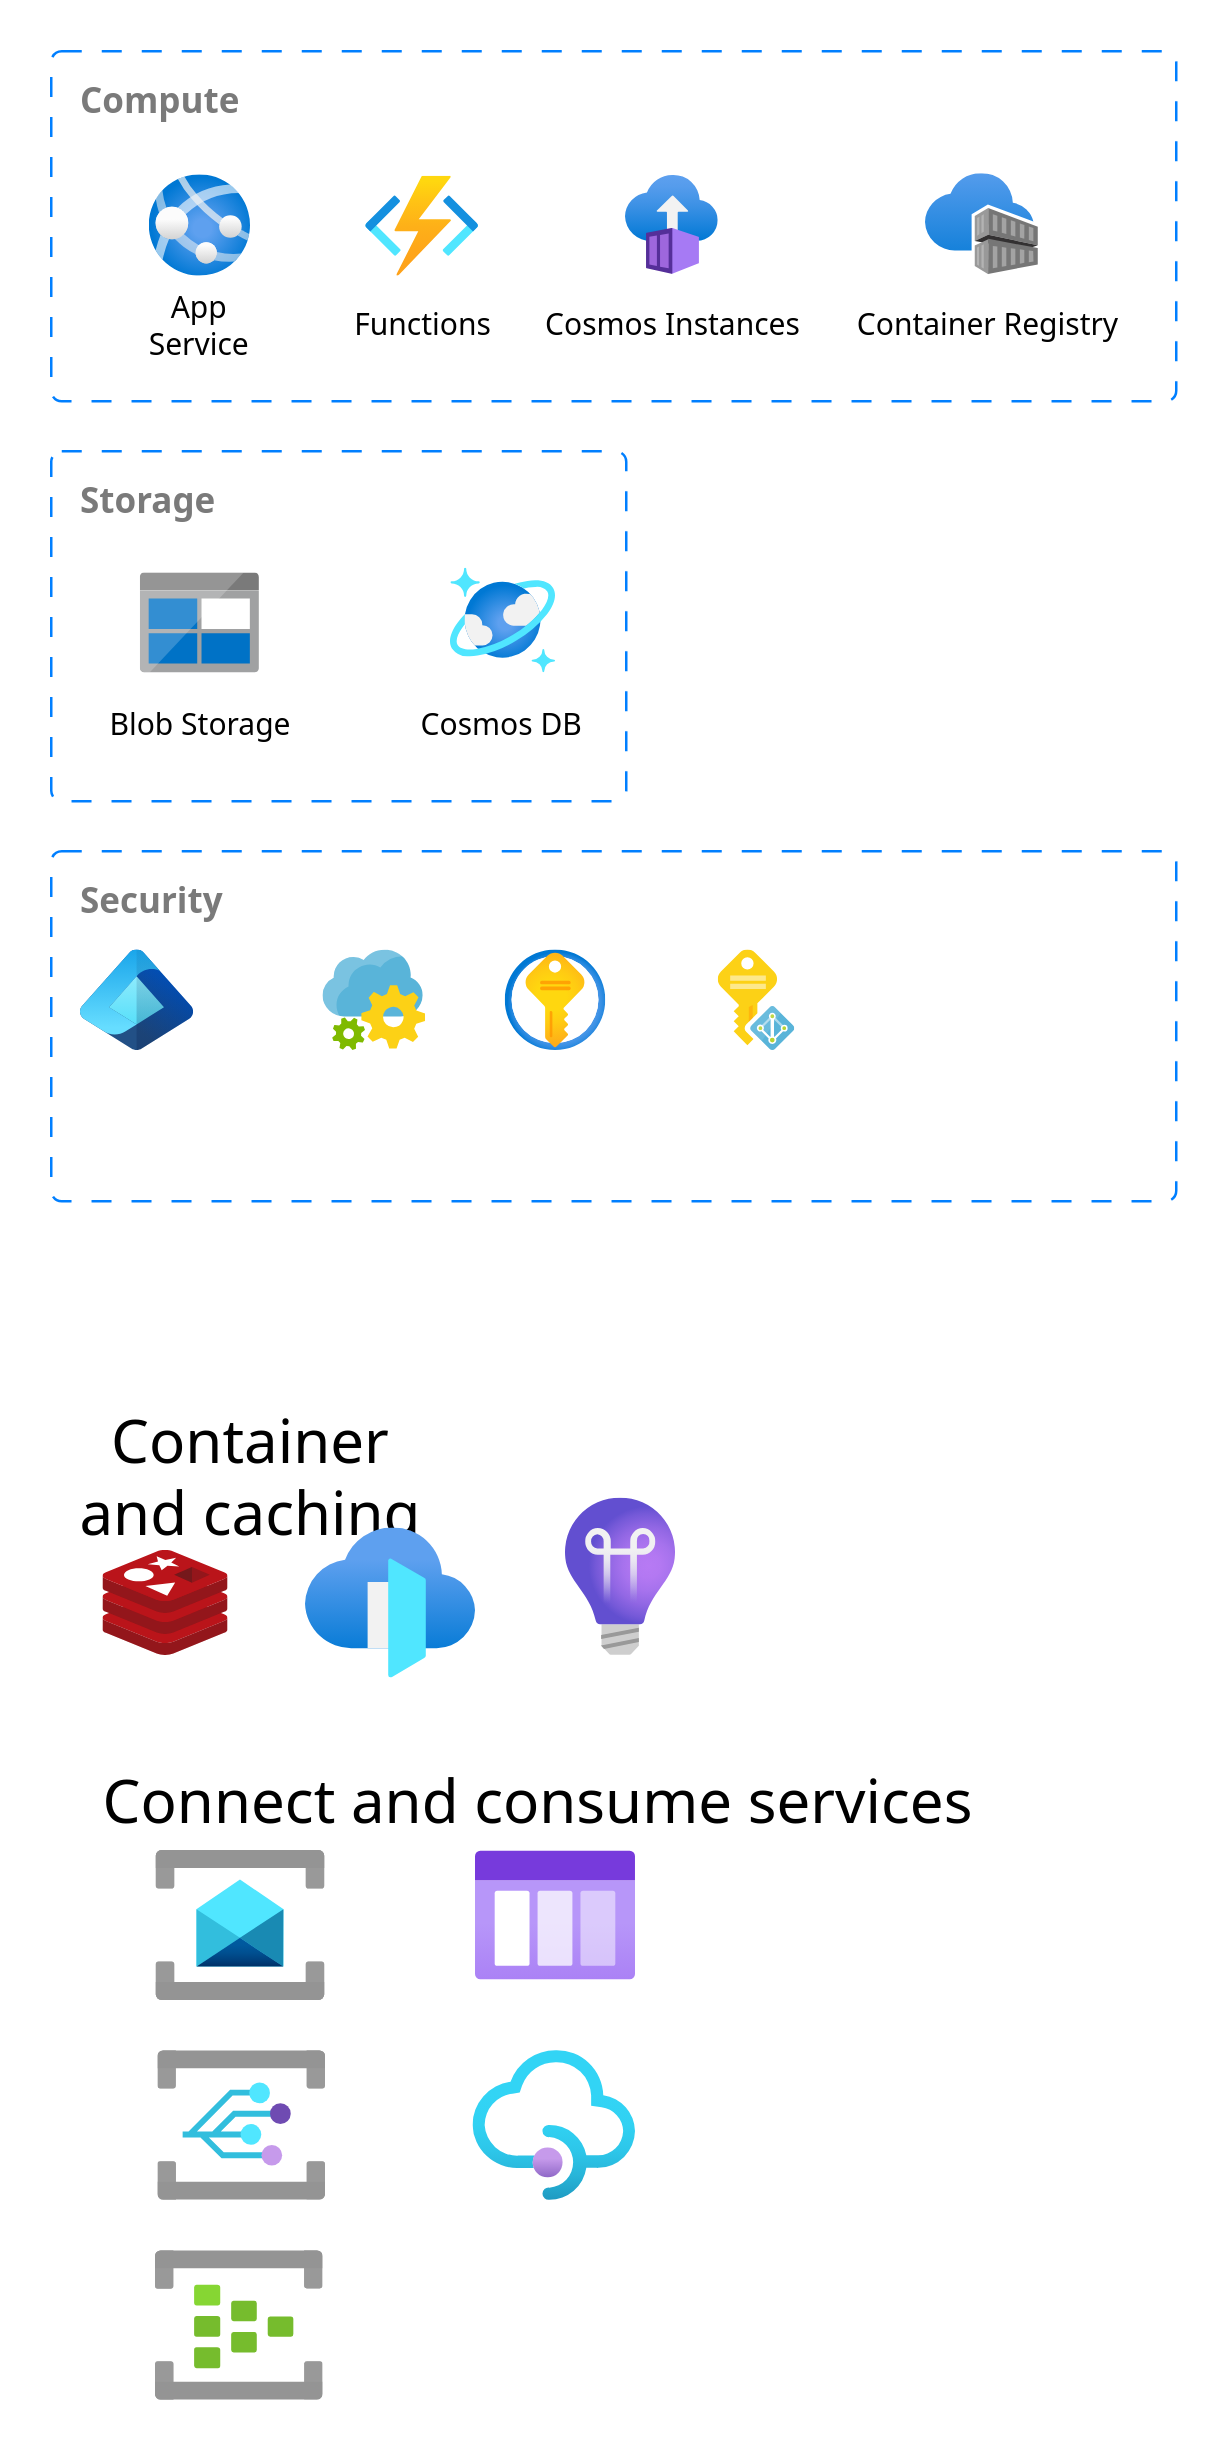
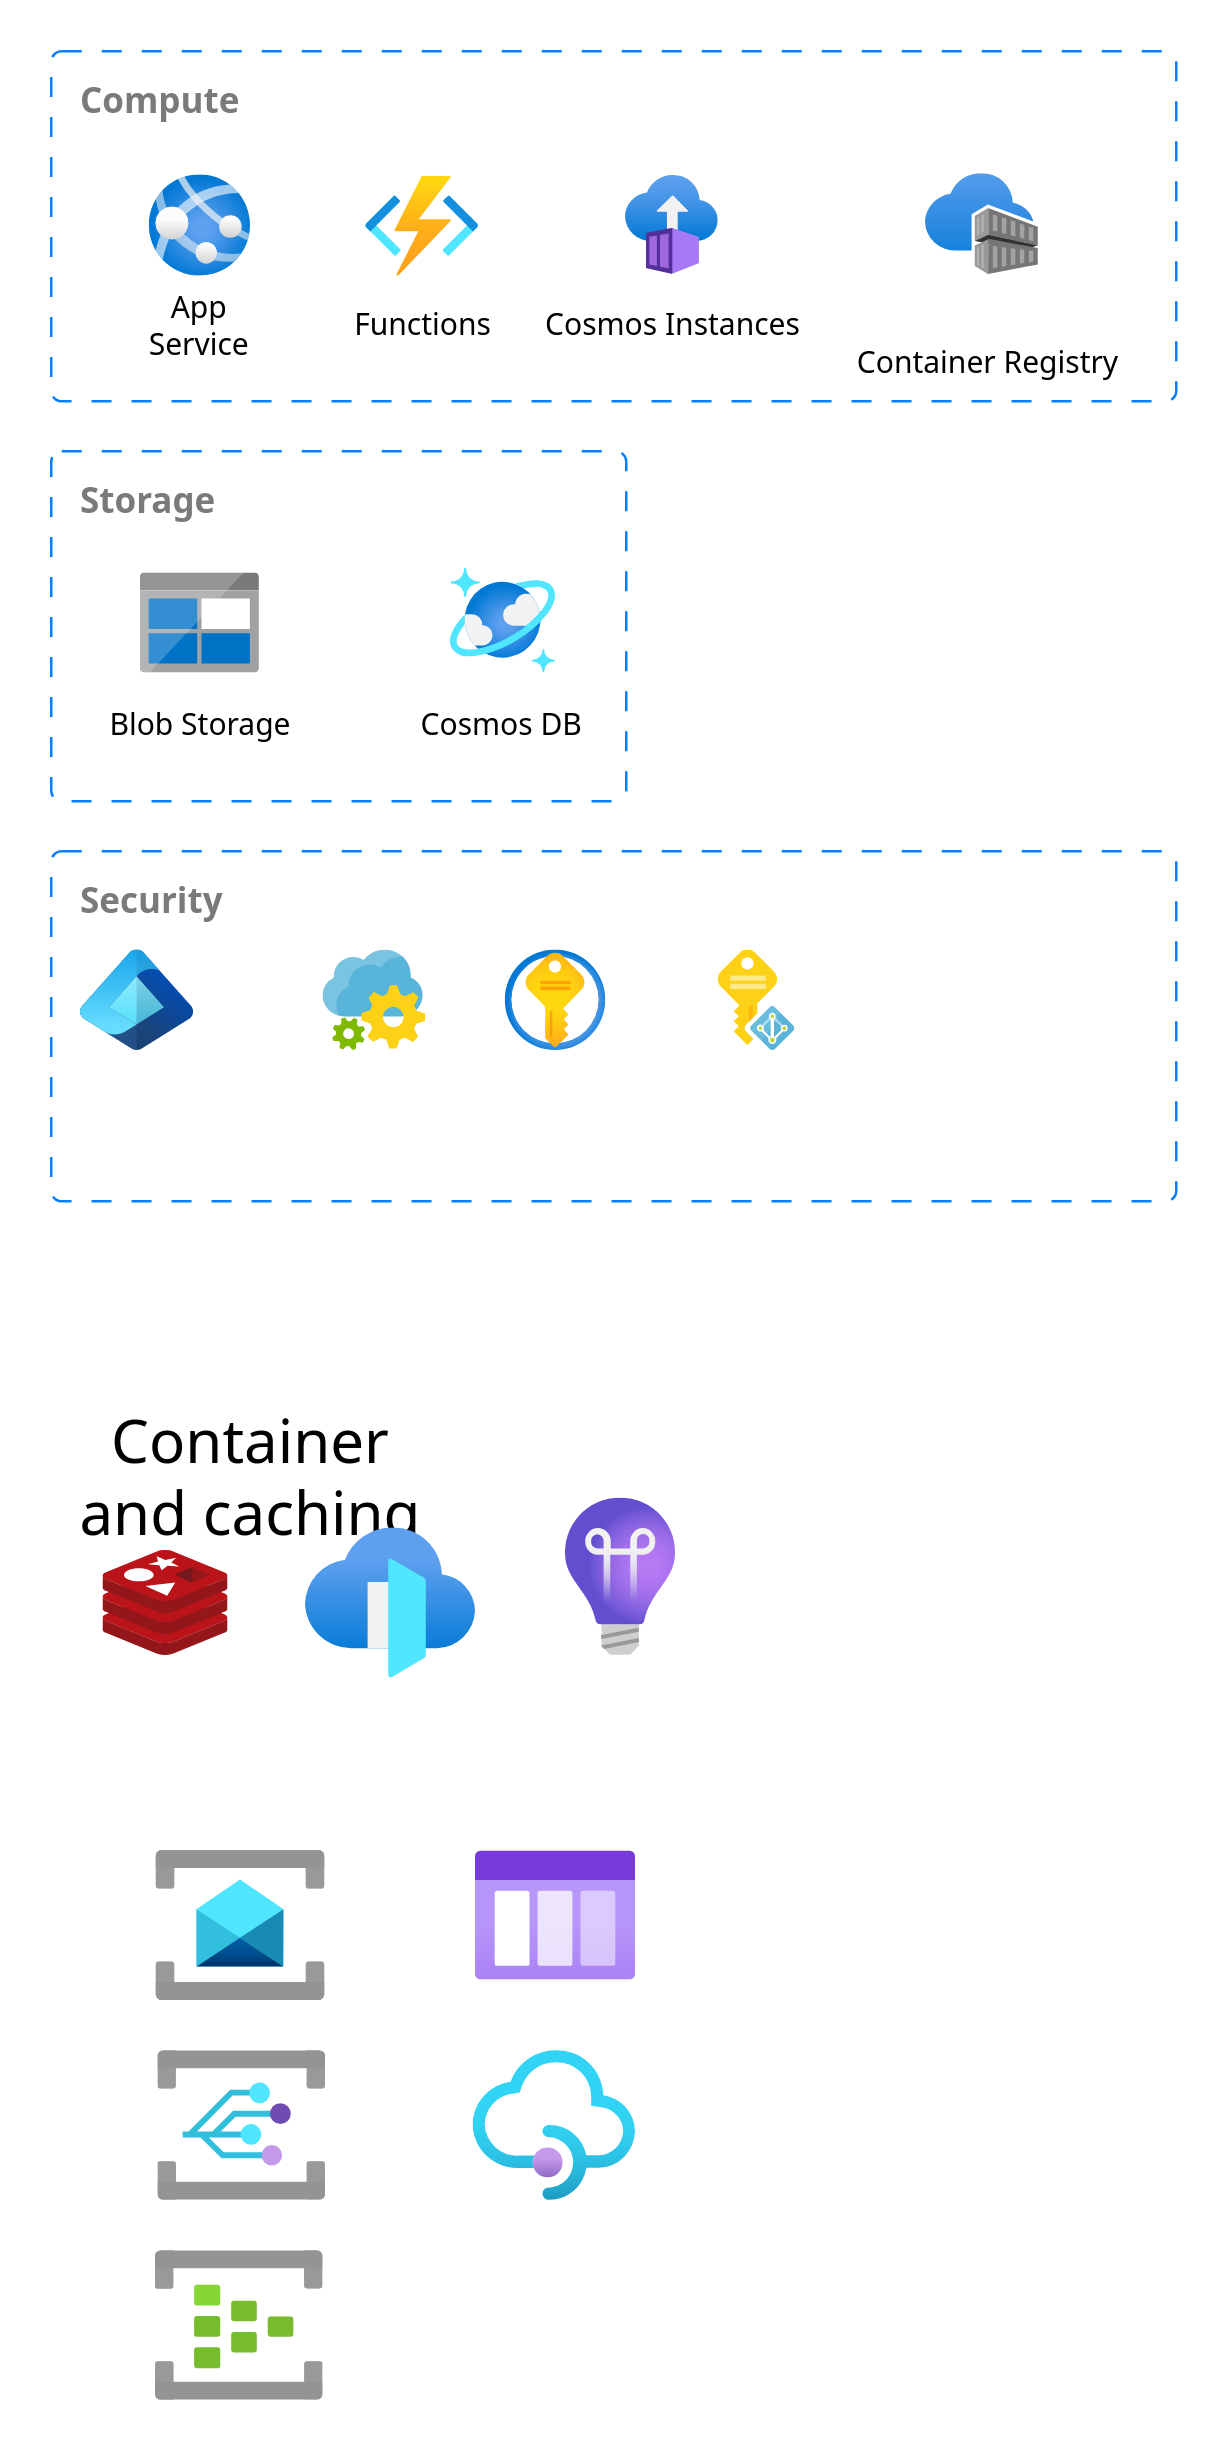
(989, 326) -> (989, 364)
(539, 1801) -> none
